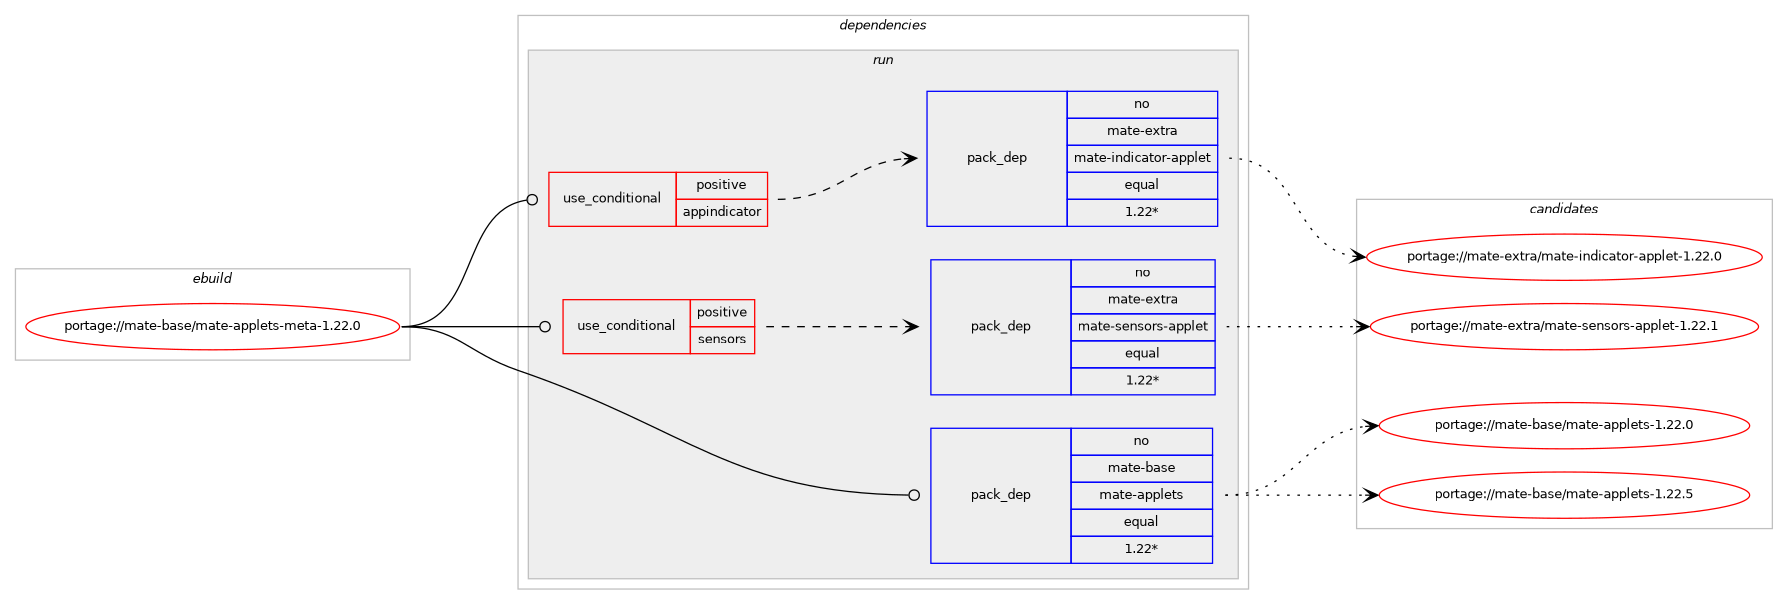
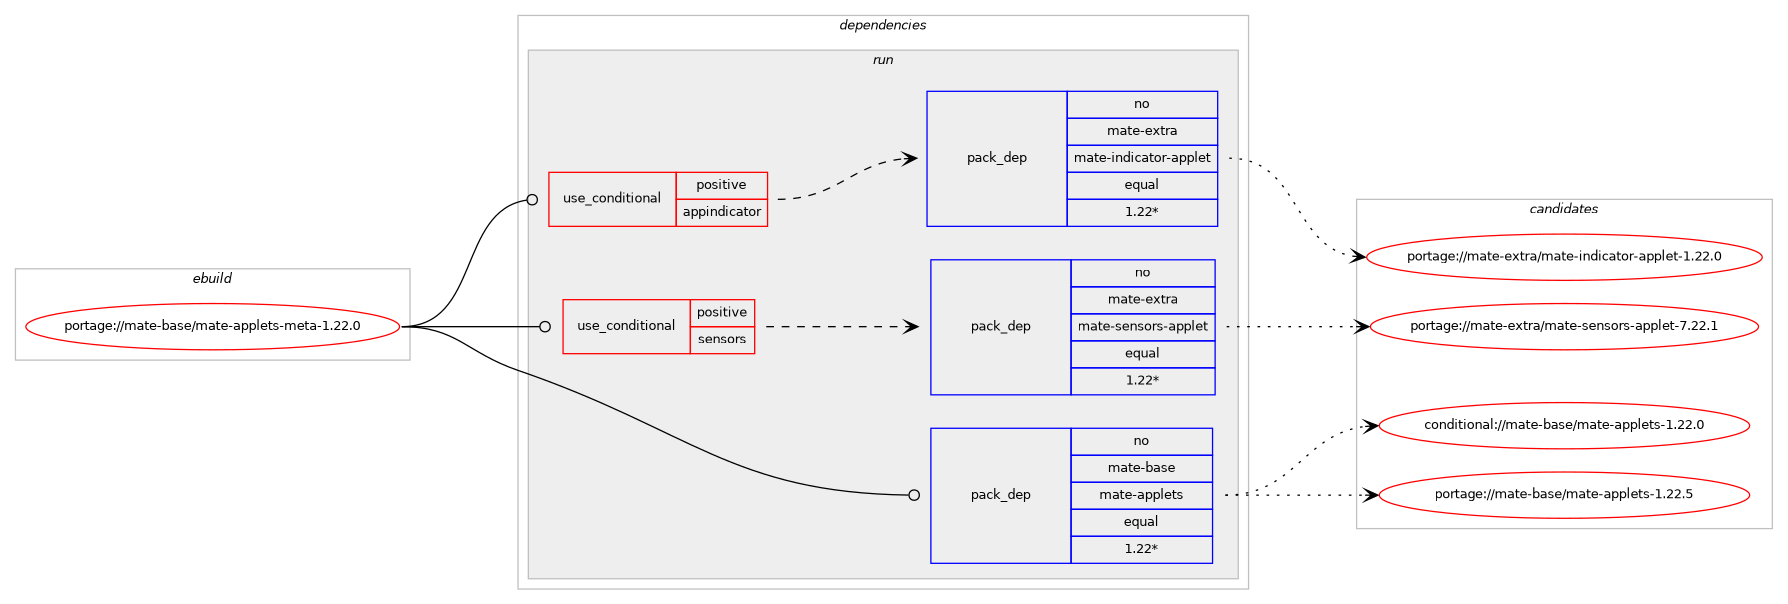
(1564, 327) -> (1564, 327)
(1564, 426) -> (1564, 426)
